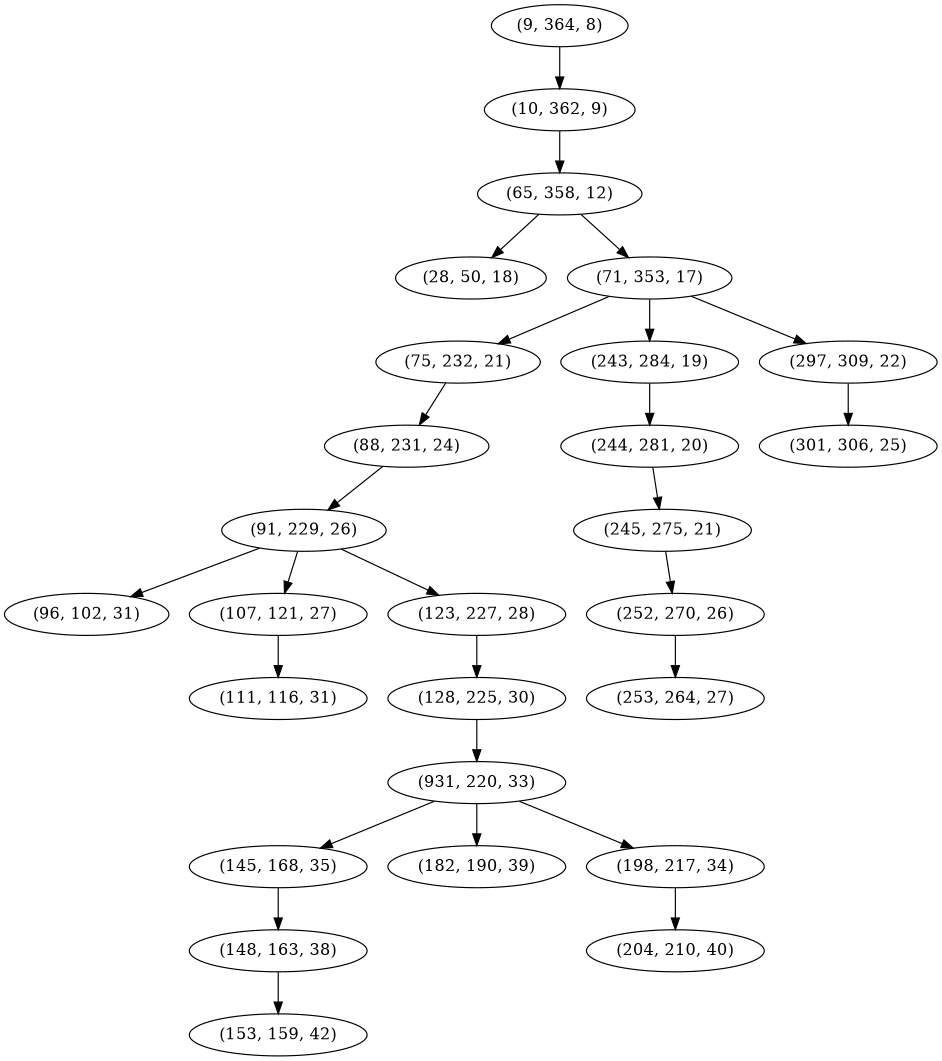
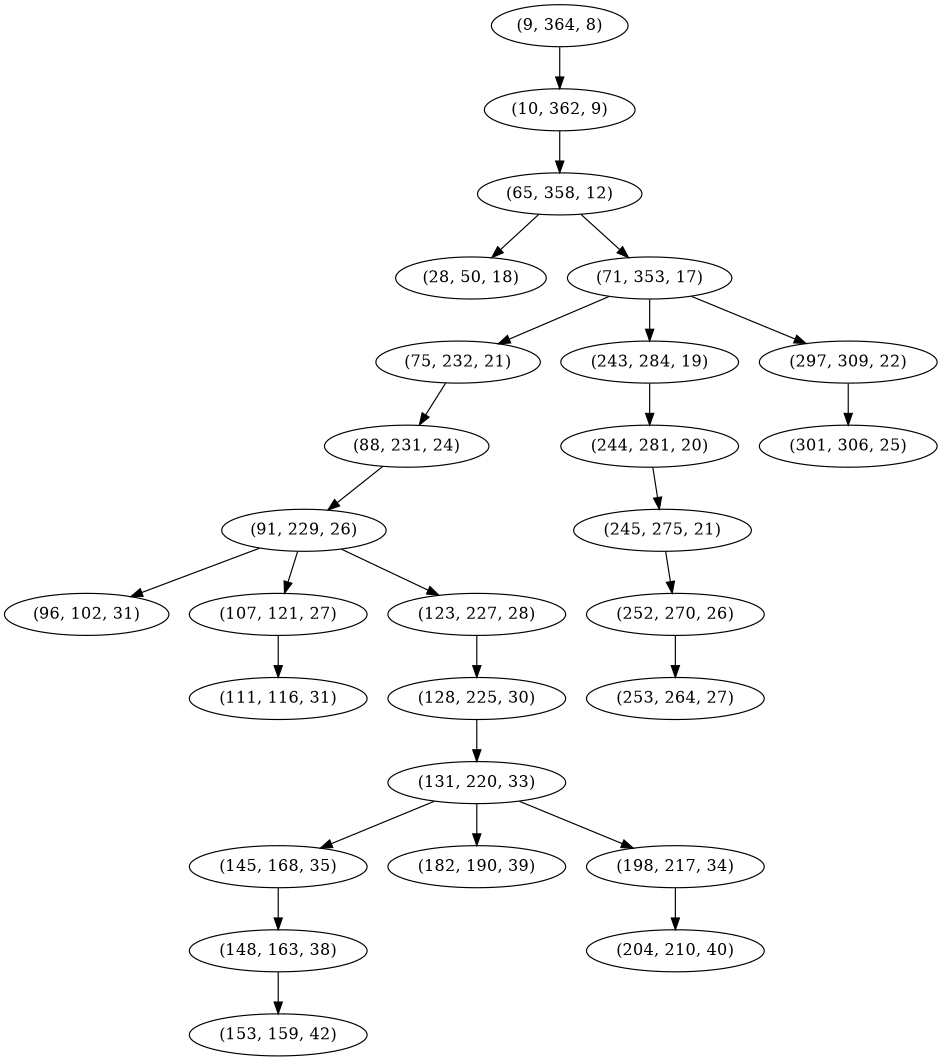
(477, 783) -> (477, 783)
